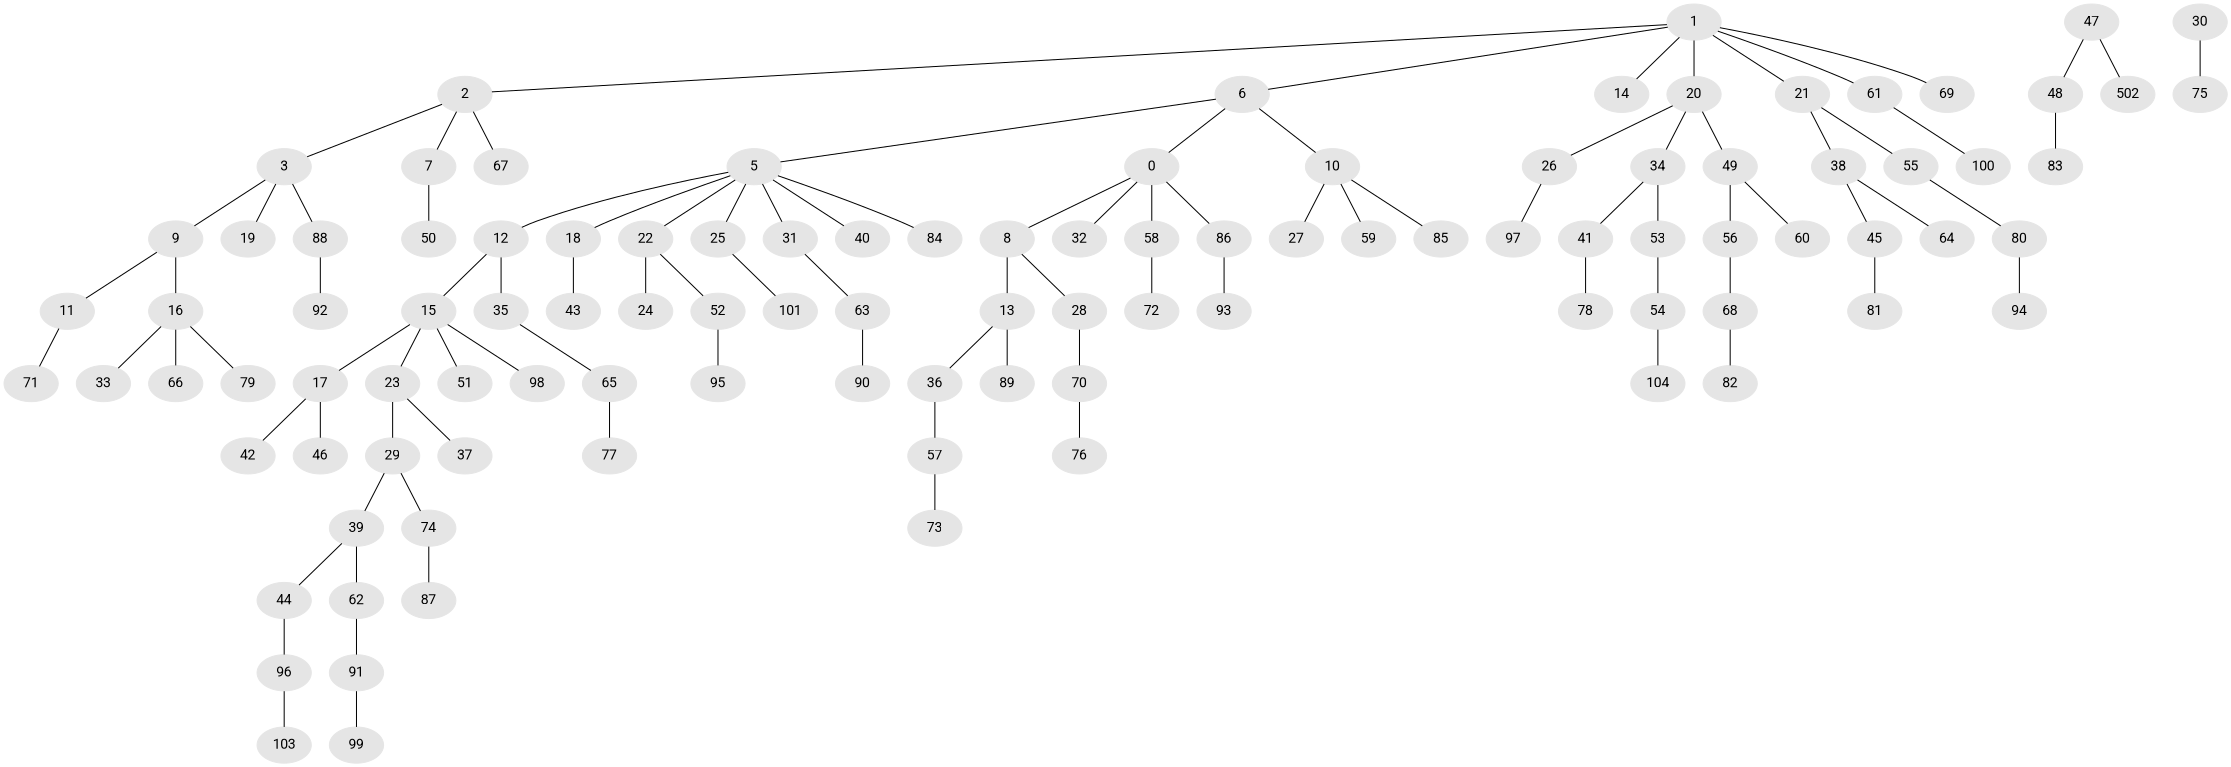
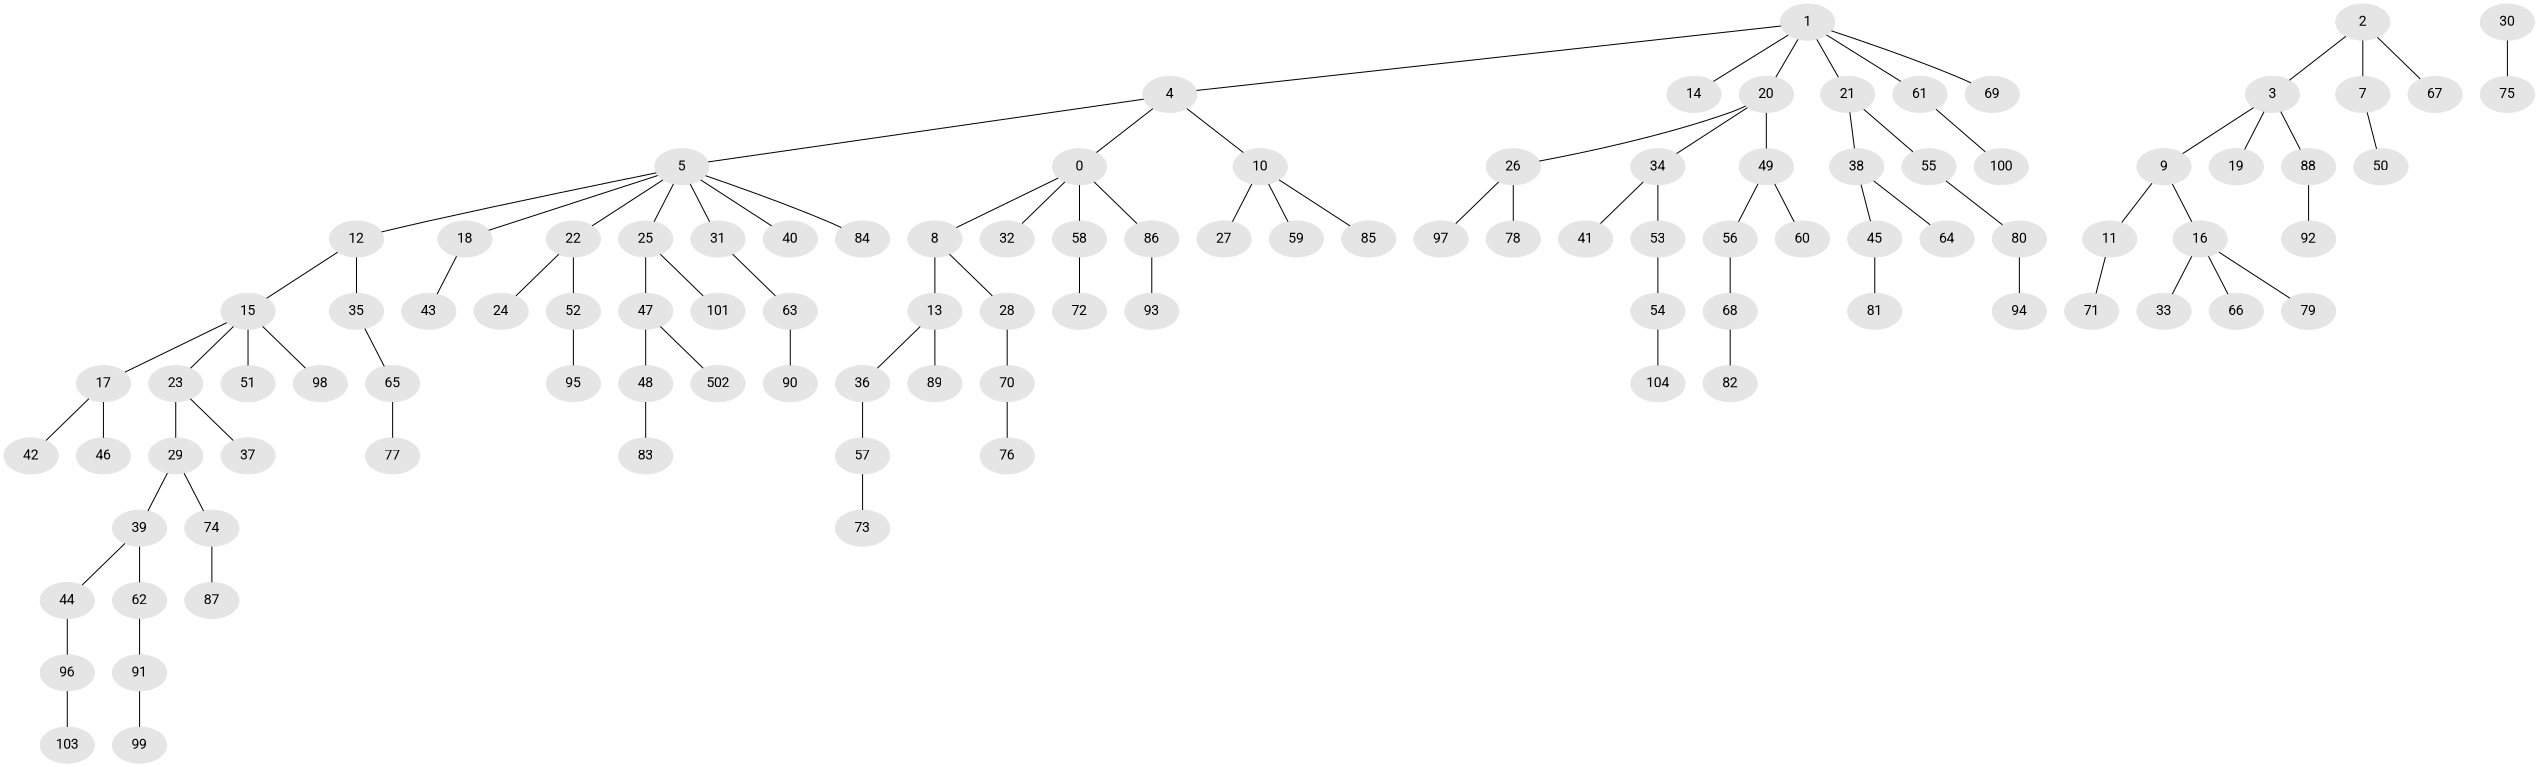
(1079, 58) -> none
(1242, 94) -> (1170, 94)
none -> (646, 275)
(1586, 275) -> (1513, 203)
